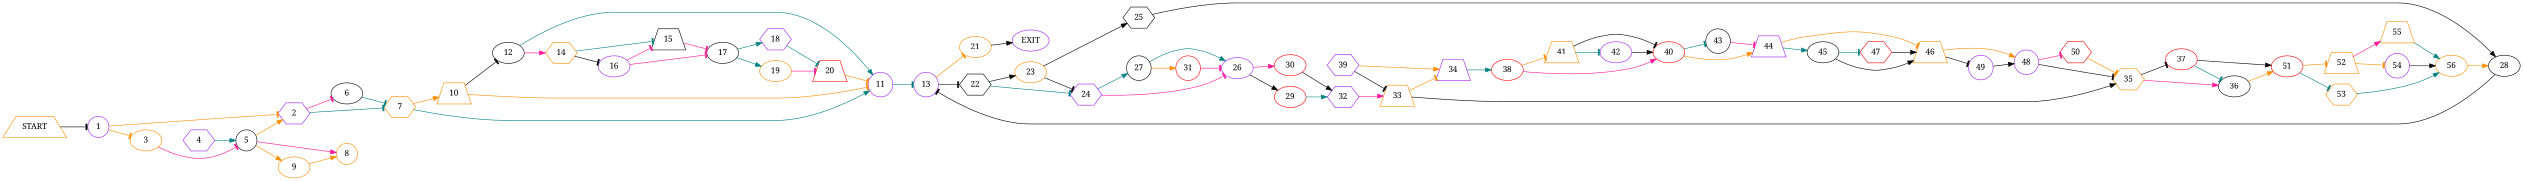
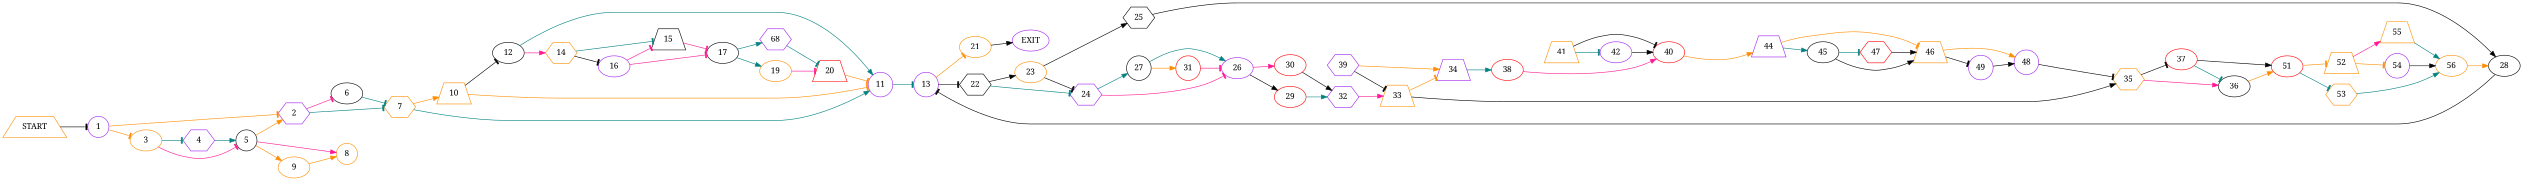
(776, 39) -> (776, 39)
(1718, 41) -> none
(2076, 52) -> none
(1533, 62) -> none
none -> (171, 140)
